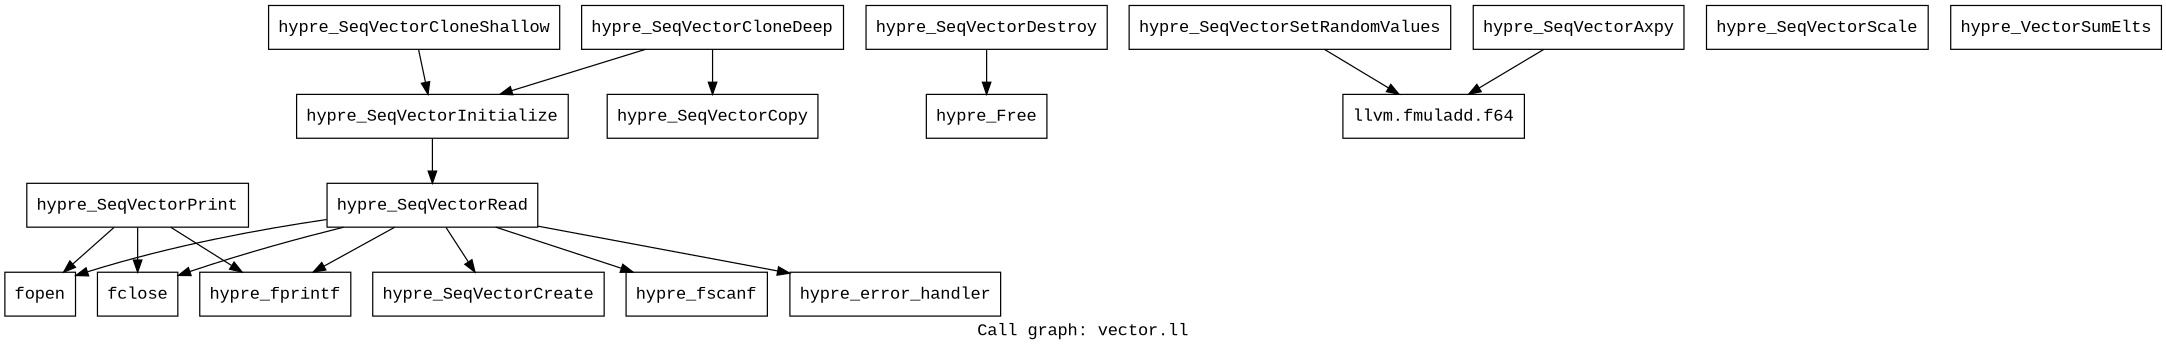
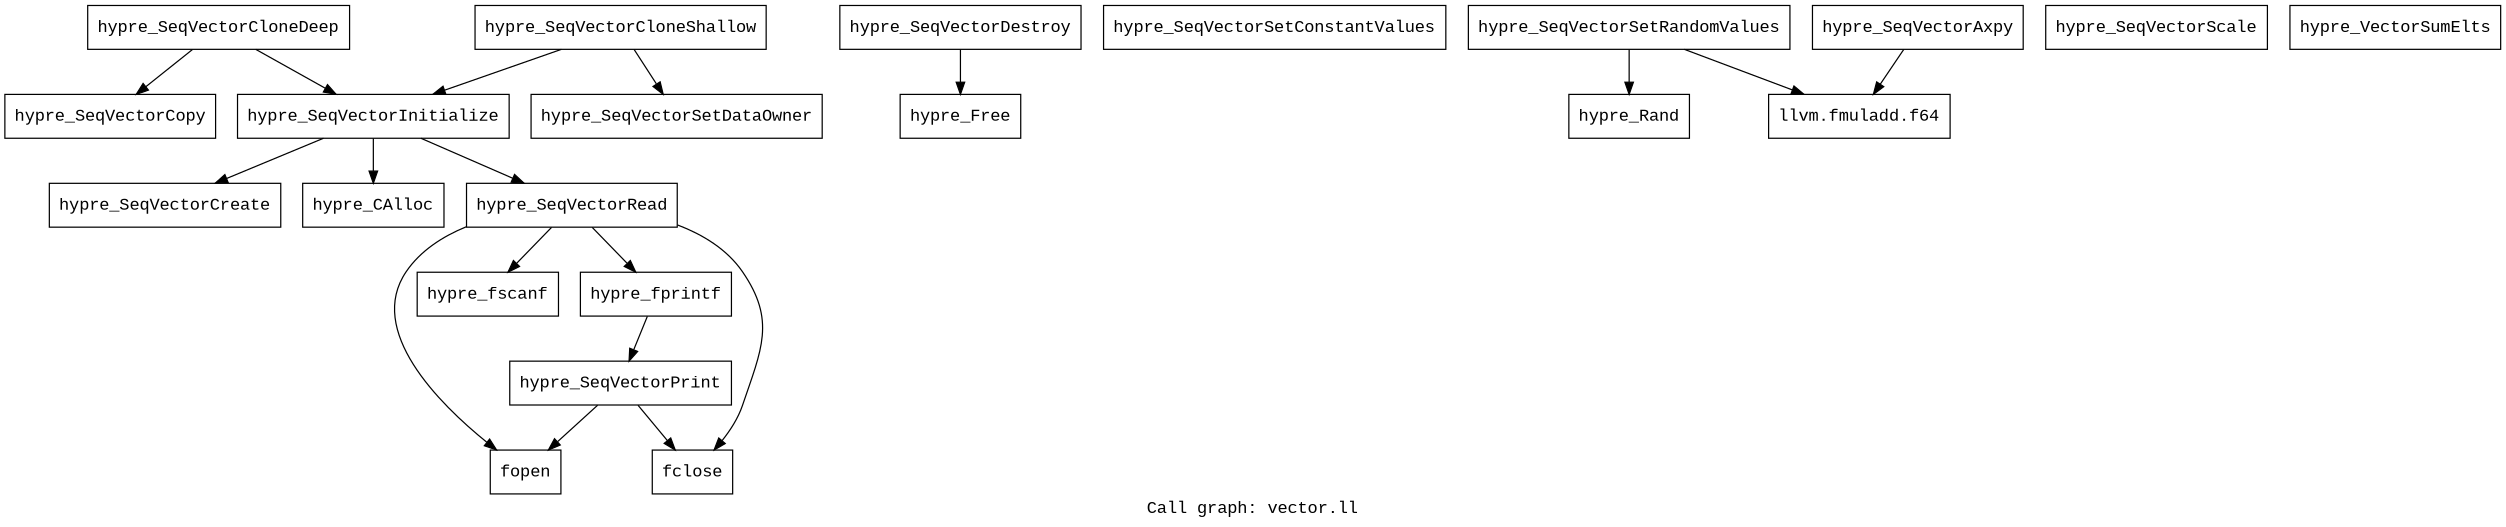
none -> (1275, 27)
none -> (677, 116)
none -> (1629, 116)
none -> (373, 205)
(457, 245) -> (275, 158)
(206, 249) -> (641, 333)
(895, 294) -> none
